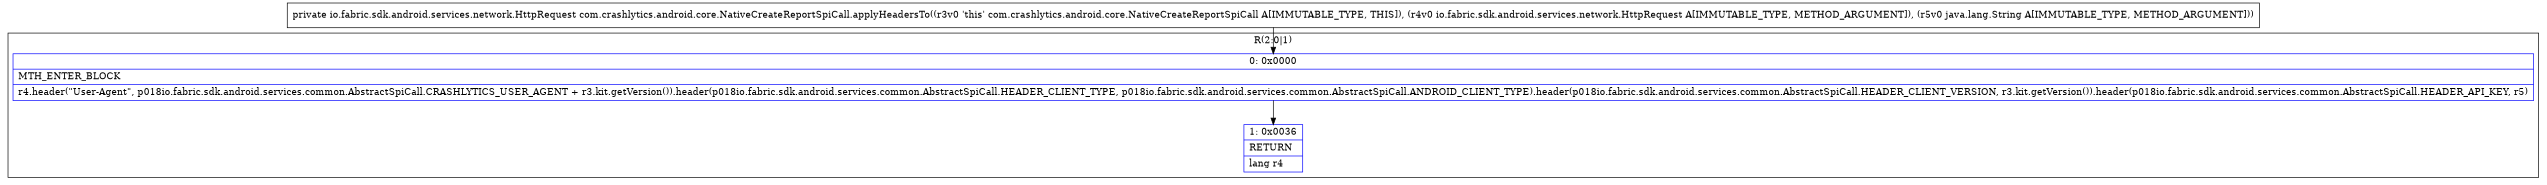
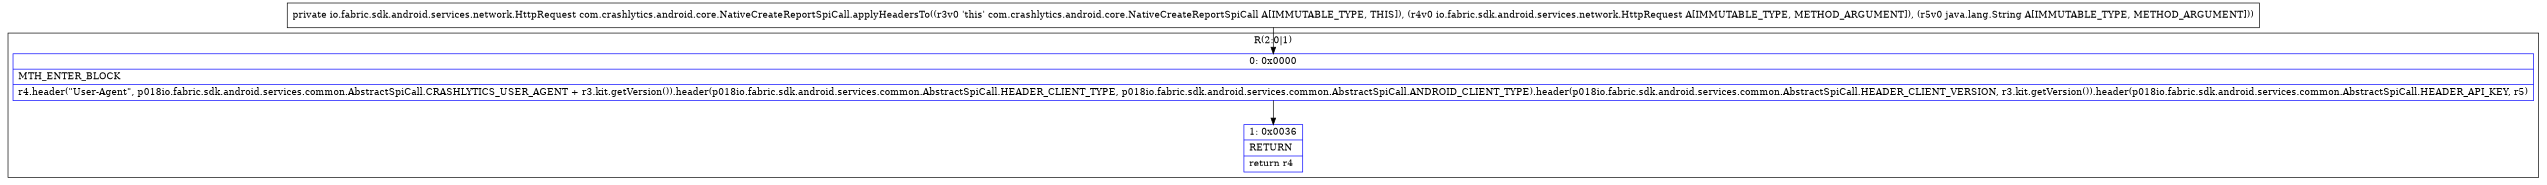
(1267, 164) -> (1272, 164)
